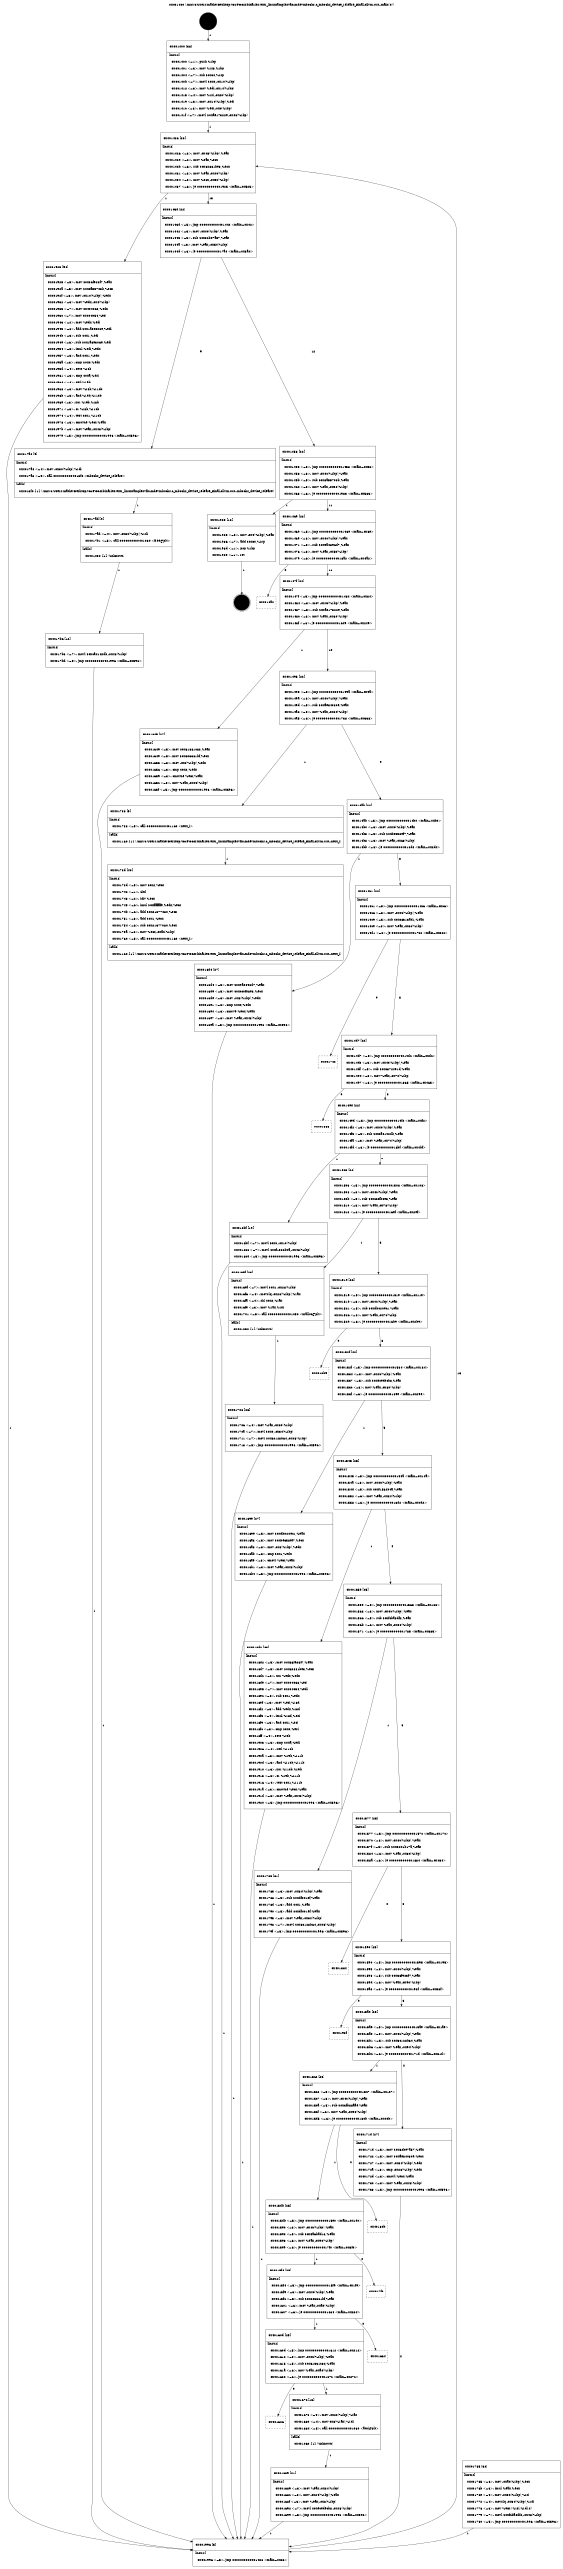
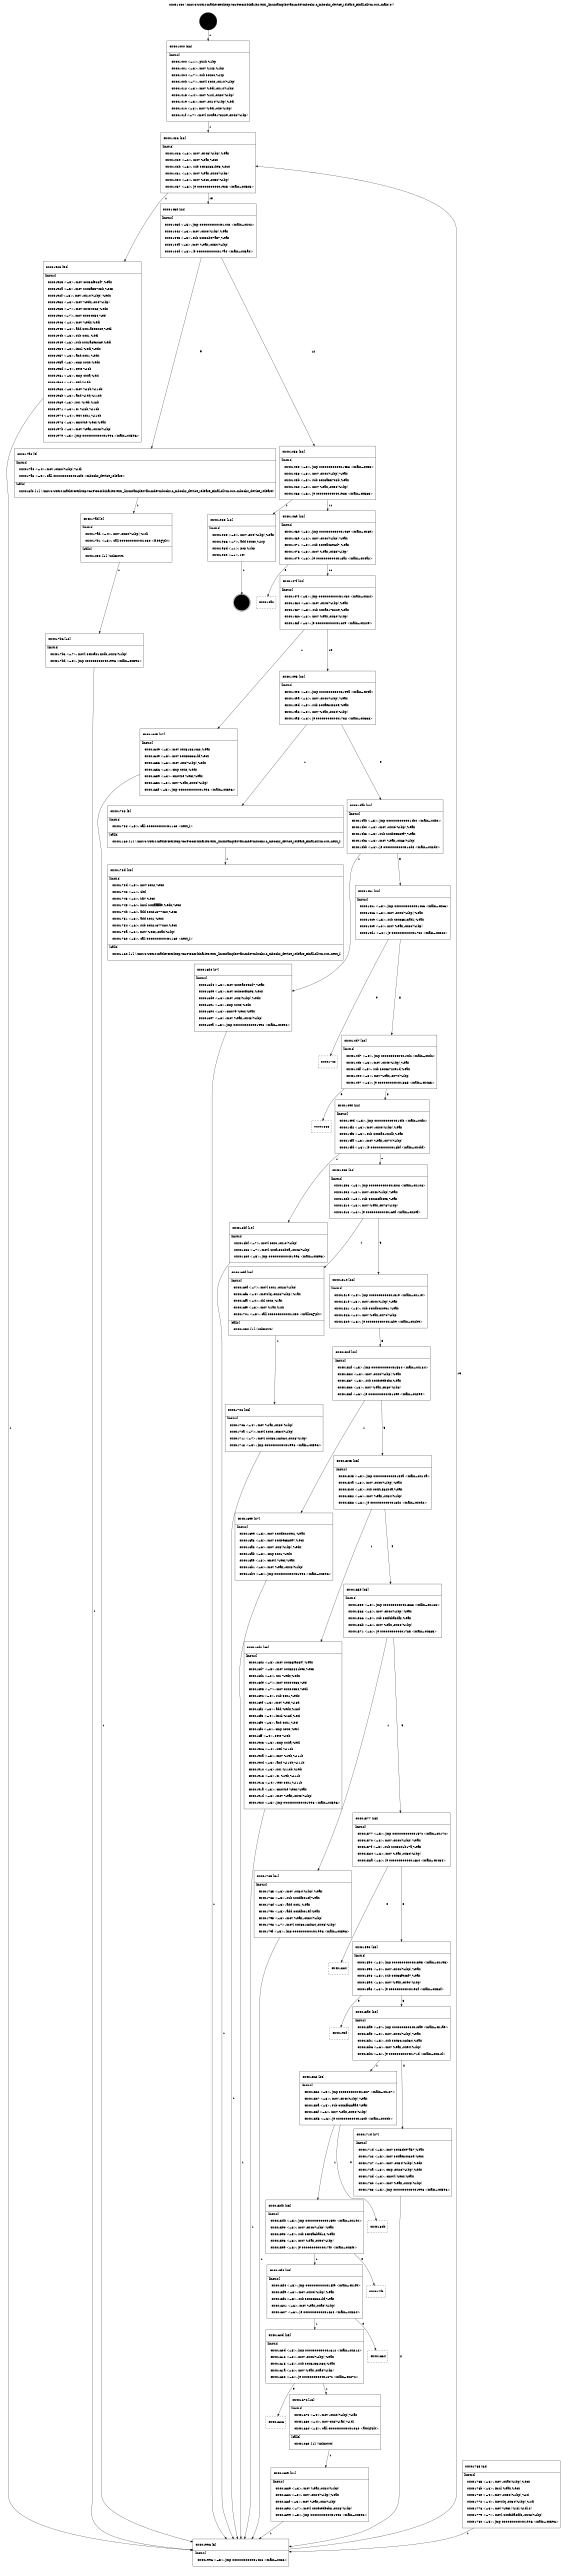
(319, 1373) -> none
